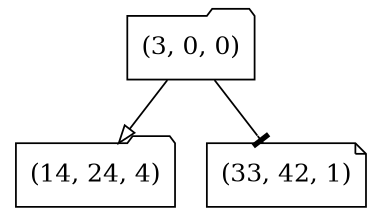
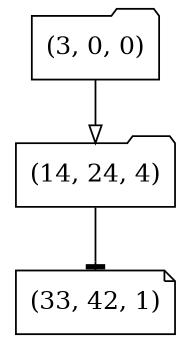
(236, 108) -> (95, 234)
